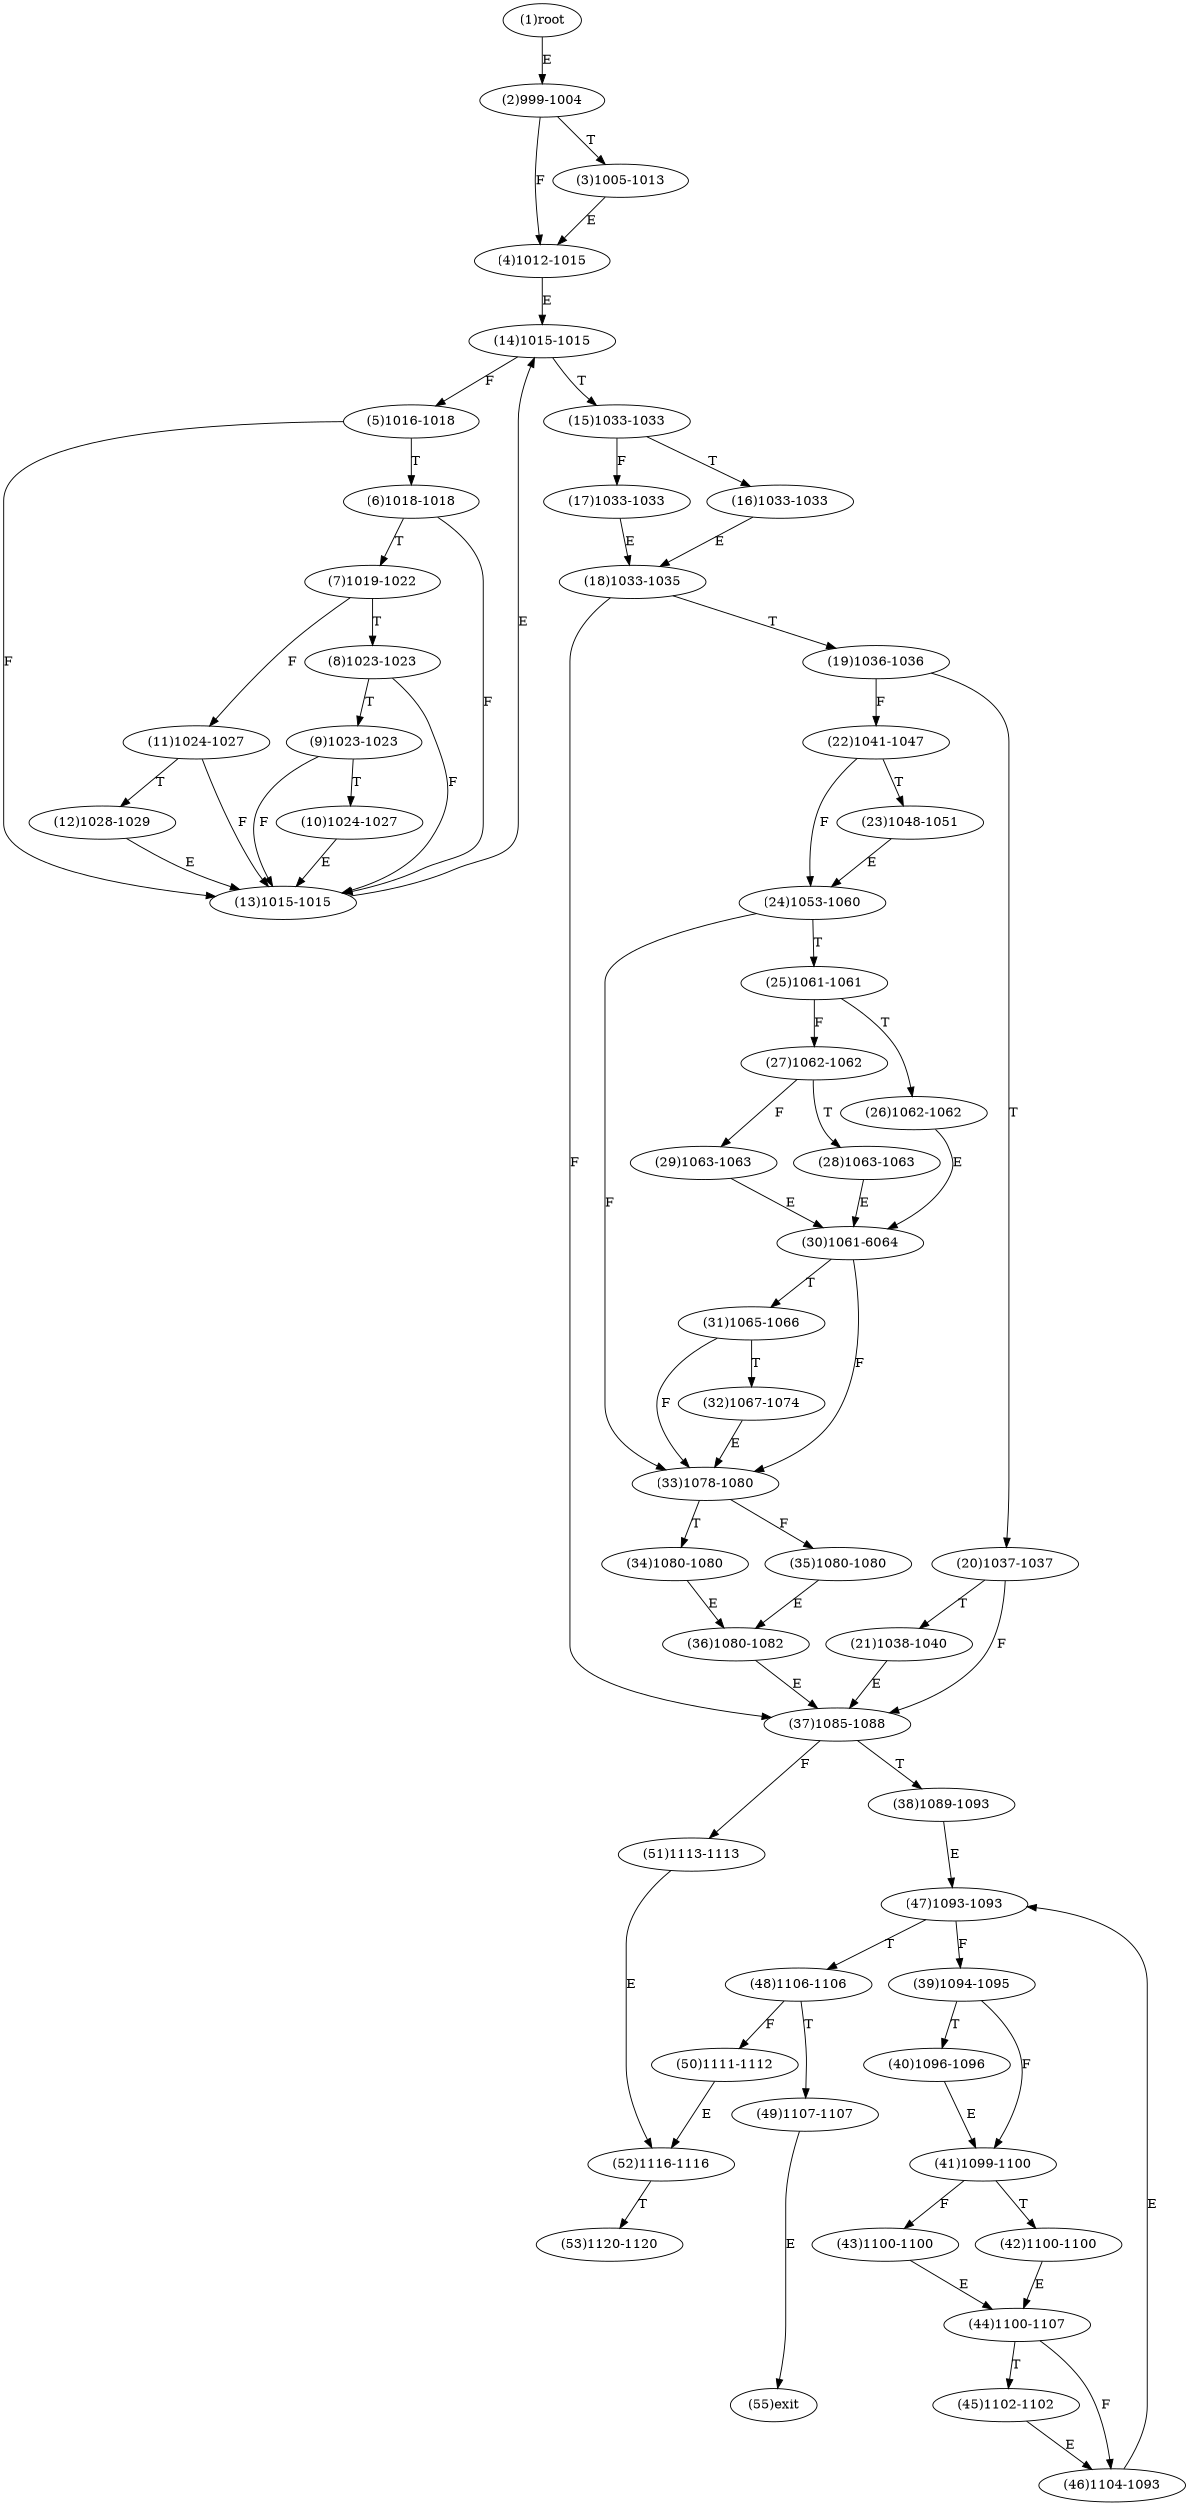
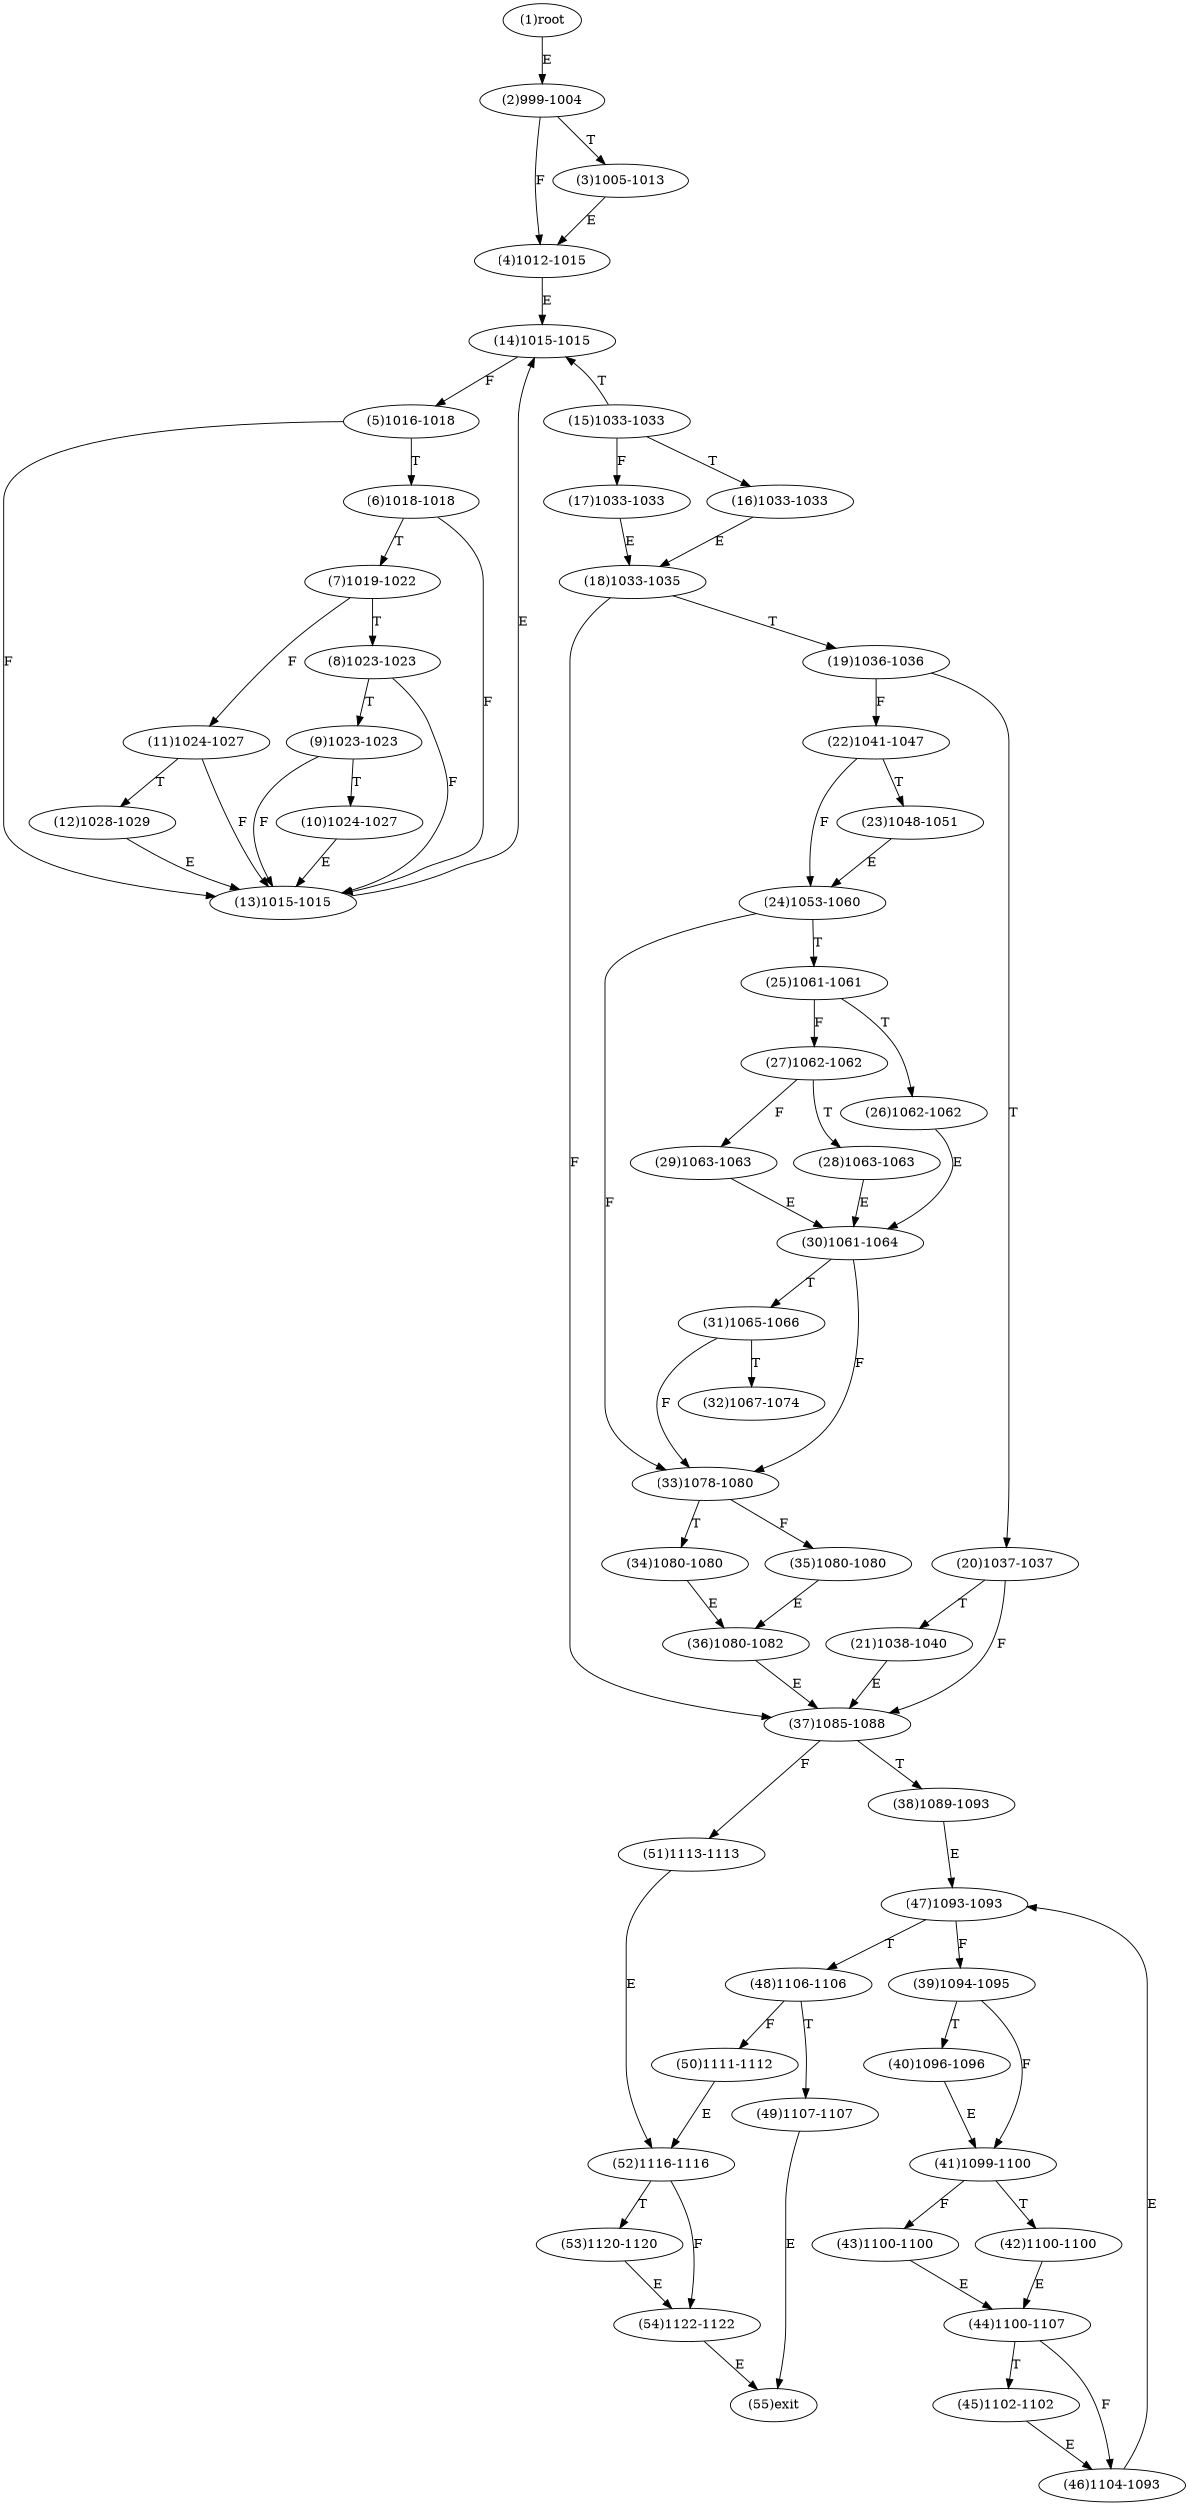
(570, 380) -> (593, 382)
(850, 1243) -> (850, 1243)
(731, 1440) -> none
none -> (687, 2325)
